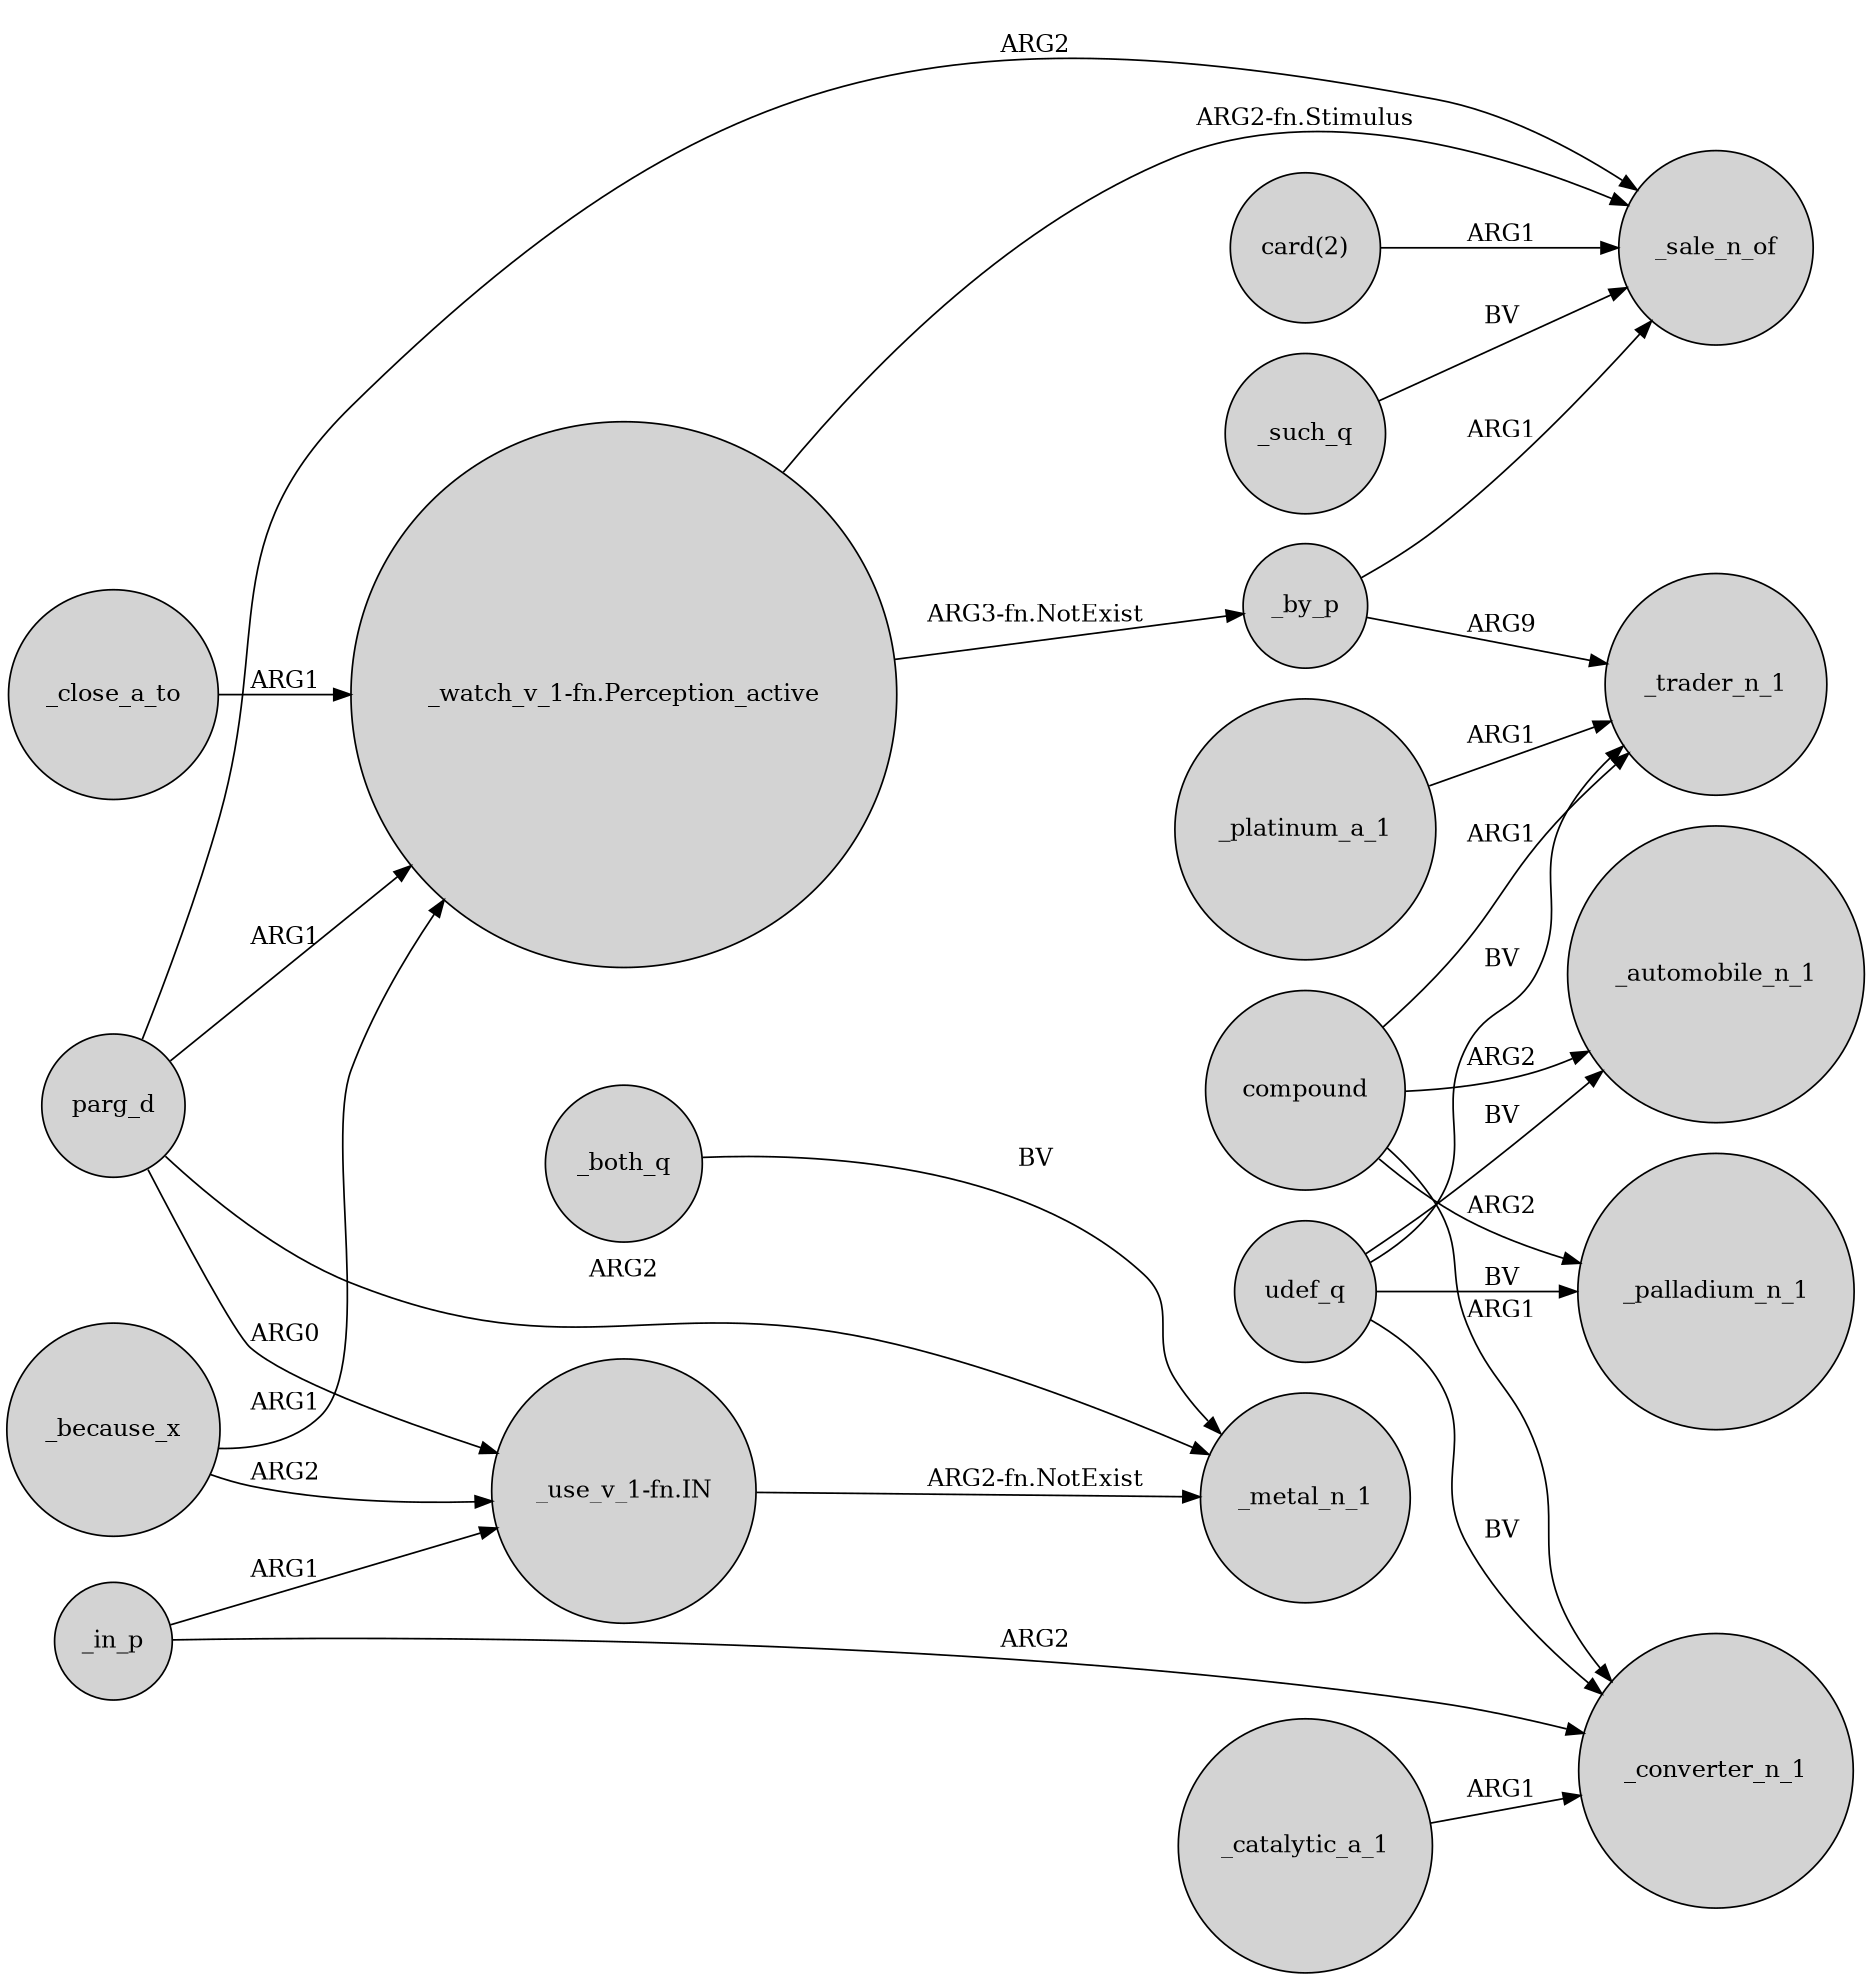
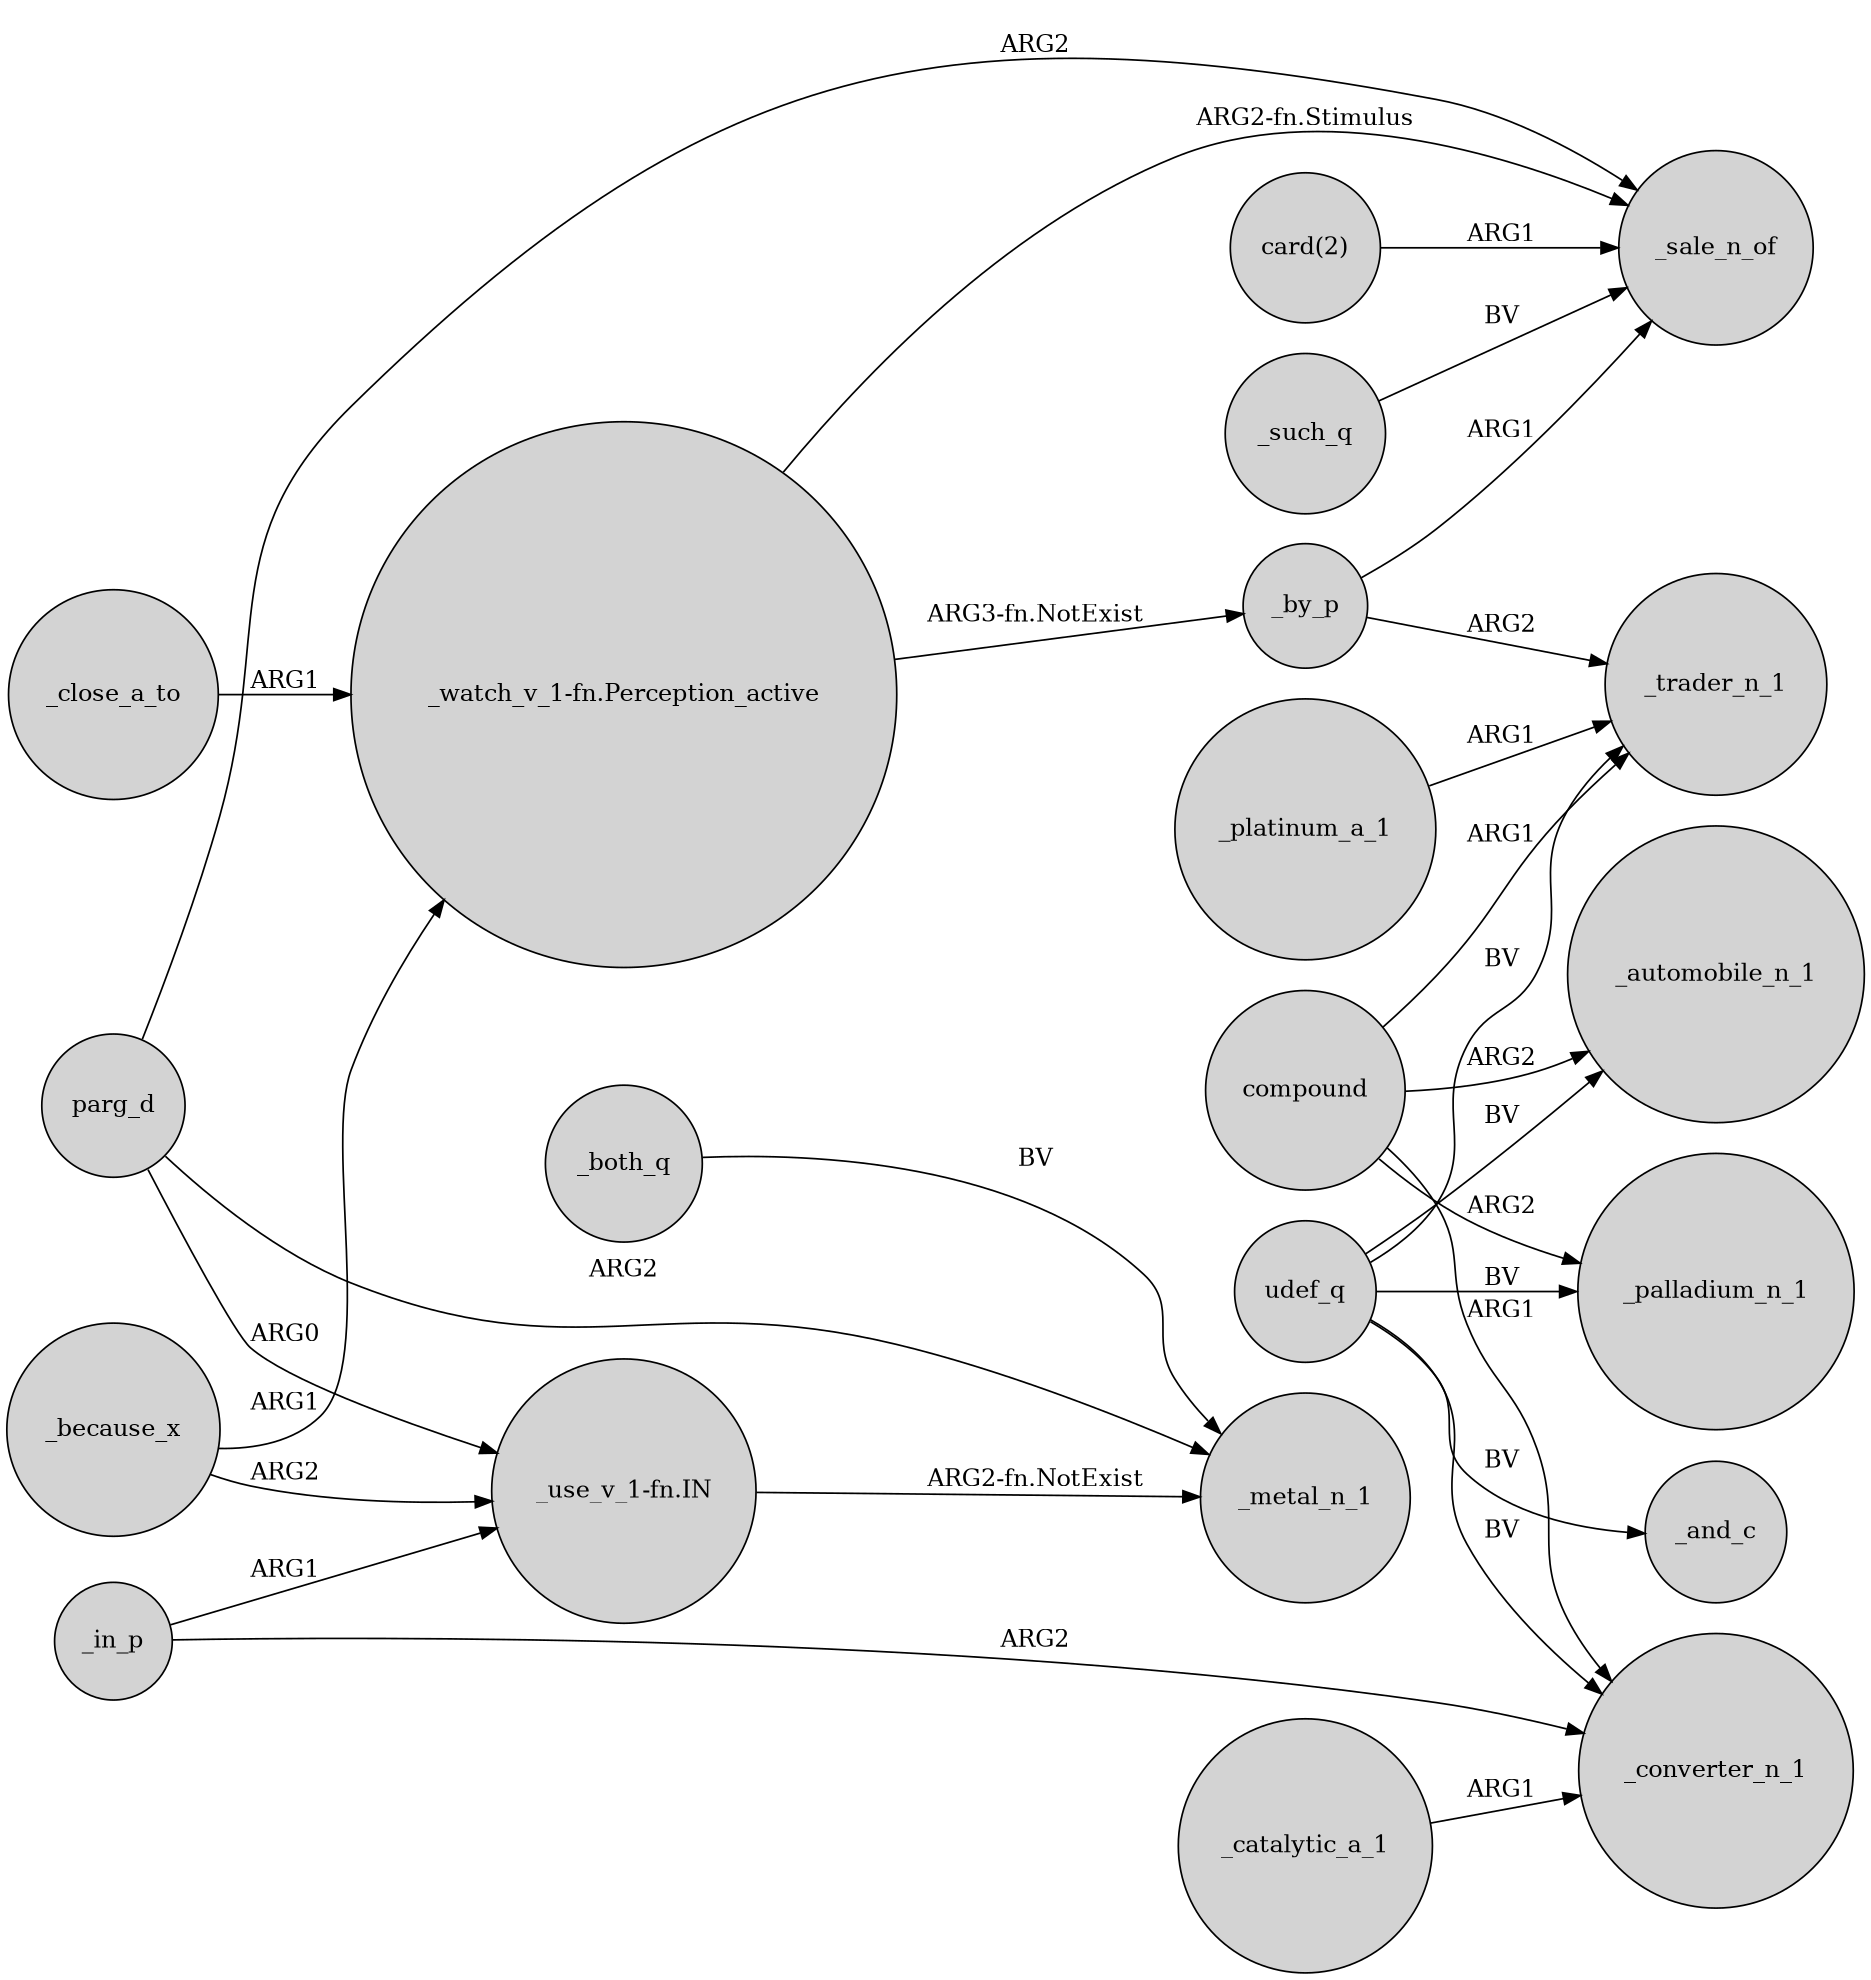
(1502, 626) -> (1502, 626)
(284, 969) -> none
none -> (1716, 1532)
